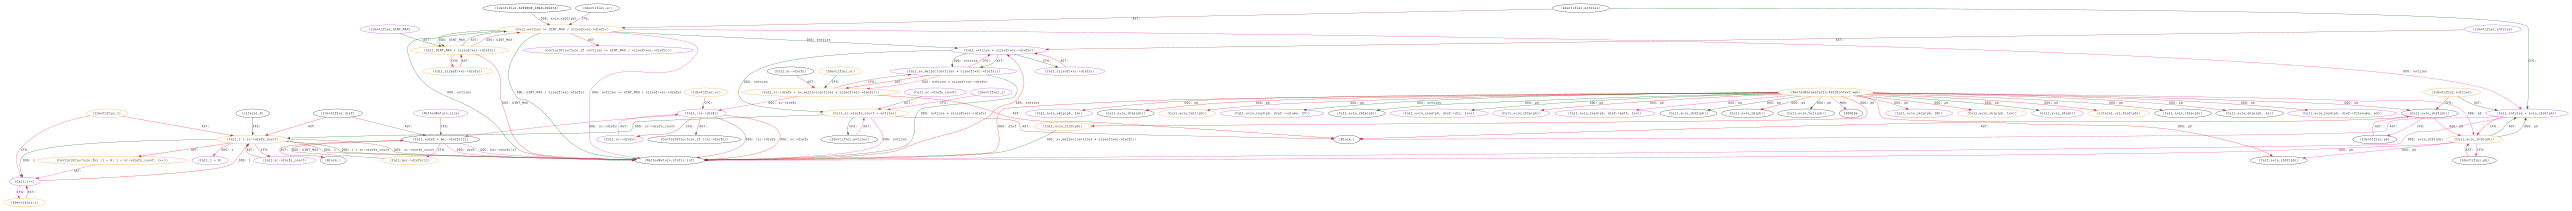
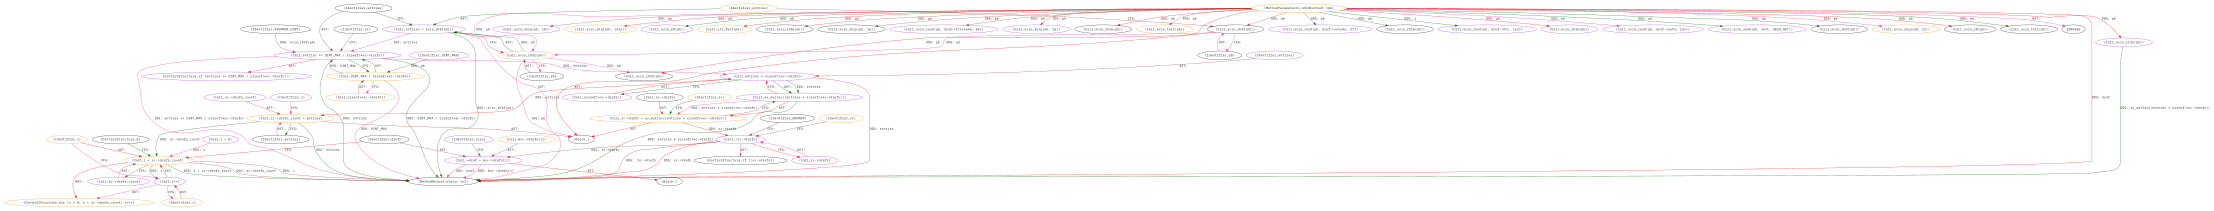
(527, 8) -> (276, 29)
(562, 29) -> (338, 55)
none -> (1757, 29)
none -> (1906, 29)
(1576, 39) -> (382, 42)
(428, 40) -> (418, 66)
(452, 40) -> (368, 66)
(784, 40) -> (553, 65)
(794, 60) -> (526, 99)
(759, 103) -> (704, 129)
(1429, 103) -> (1318, 19)
(1597, 103) -> (1410, 19)
(1845, 103) -> (2037, 19)
(253, 113) -> (121, 139)
(441, 113) -> (469, 139)
(1919, 113) -> (526, 29)
(1992, 113) -> (601, 29)
(2119, 113) -> (725, 29)
none -> (788, 118)
(573, 124) -> (615, 147)
(698, 125) -> (741, 149)
(313, 126) -> (290, 150)
(1063, 126) -> (2124, 42)
(441, 139) -> (483, 160)
(223, 147) -> (191, 149)
(523, 148) -> (356, 133)
(196, 150) -> (80, 181)
(305, 150) -> (513, 150)
(436, 151) -> none
(892, 152) -> (738, 172)
(1610, 153) -> (478, 110)
(830, 155) -> (339, 172)
(245, 160) -> (170, 171)
(67, 171) -> (129, 191)
